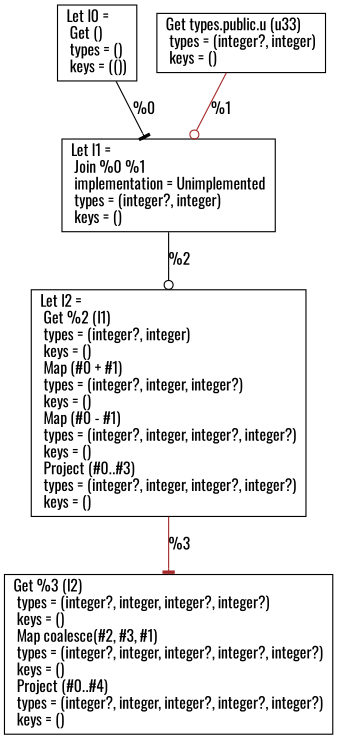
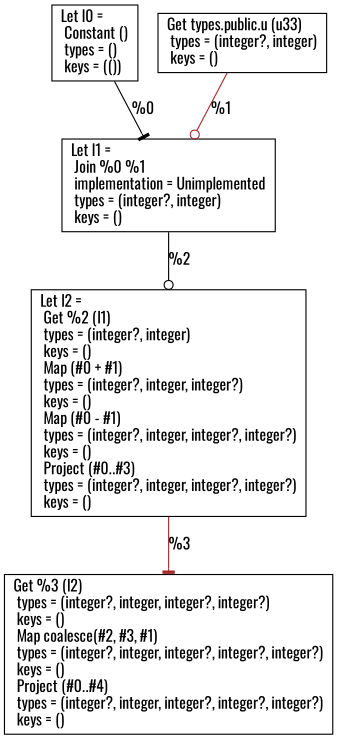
(97, 43) -> (95, 43)
